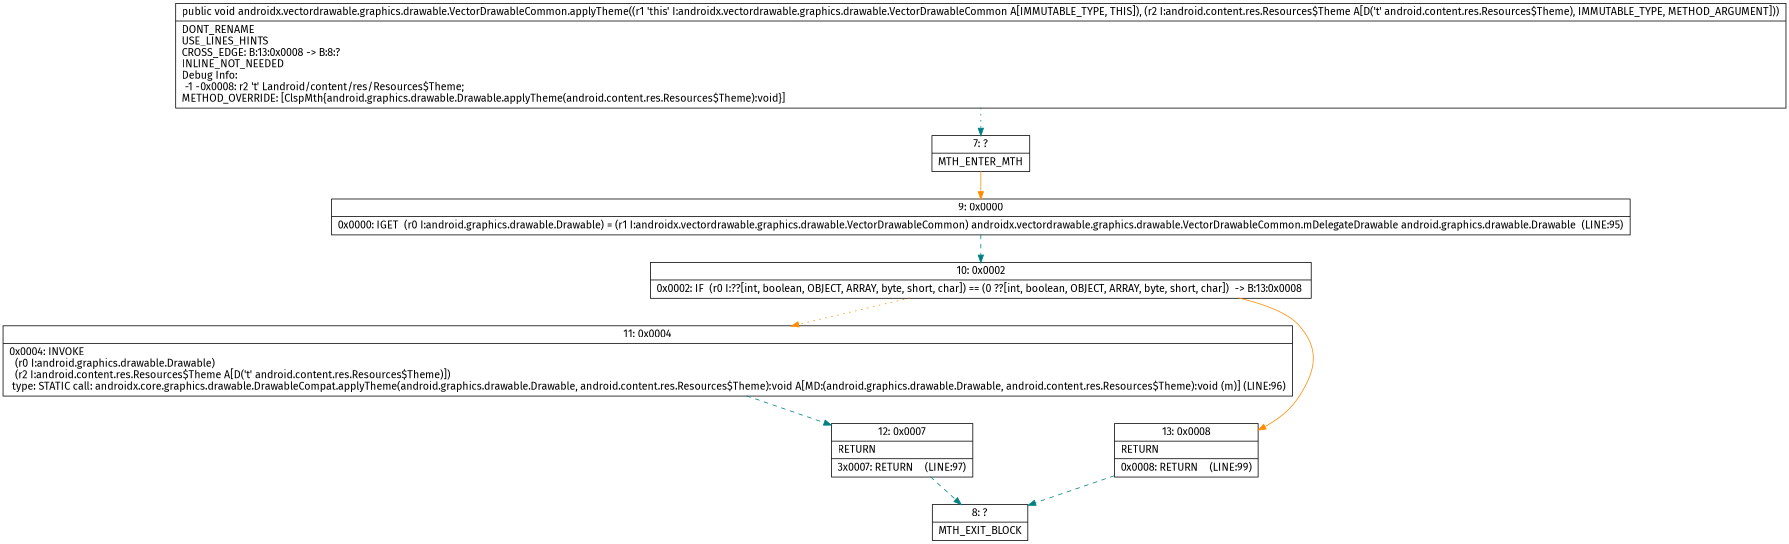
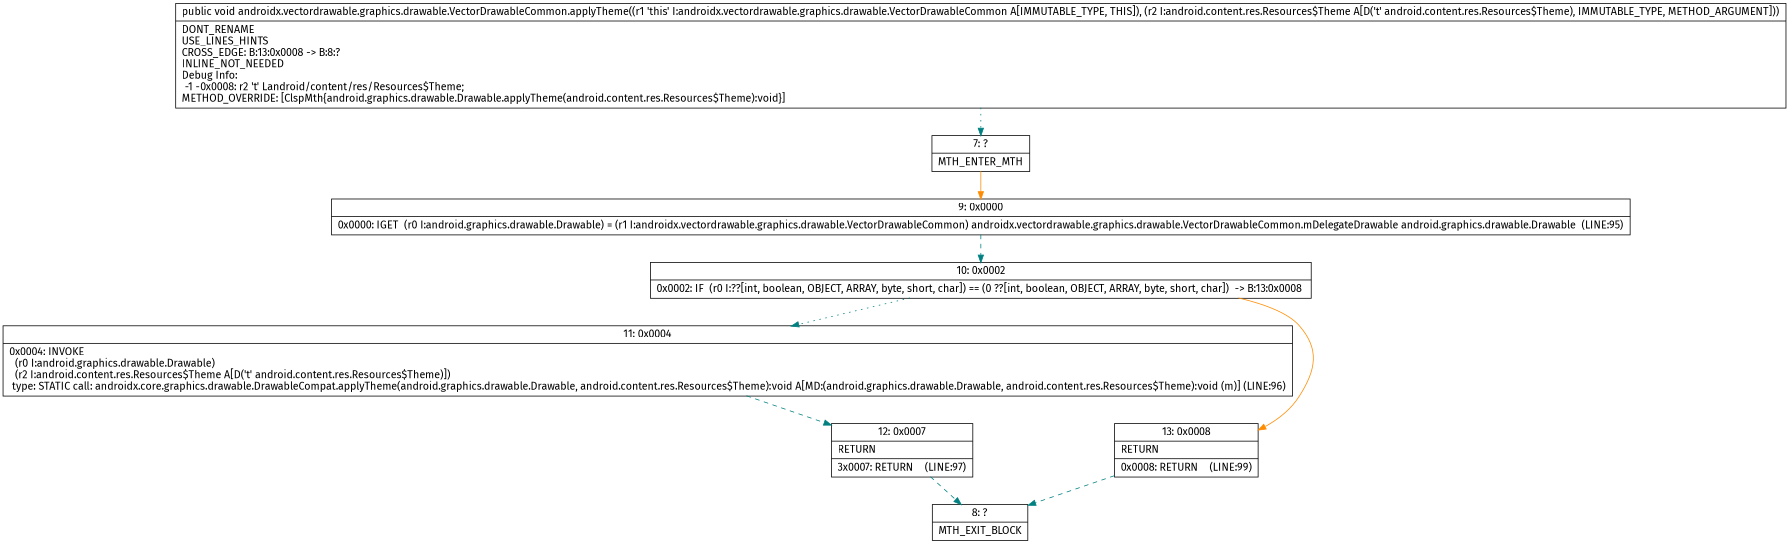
(854, 311) -> (854, 311)
